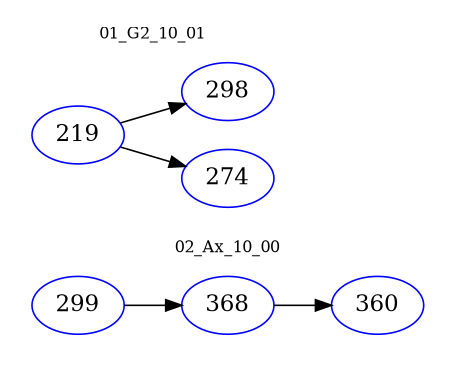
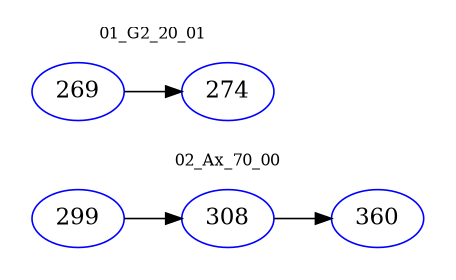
(153, 35) -> (153, 35)
(228, 92) -> none
(78, 135) -> (78, 92)
(228, 248) -> (228, 161)
(228, 305) -> (228, 219)
